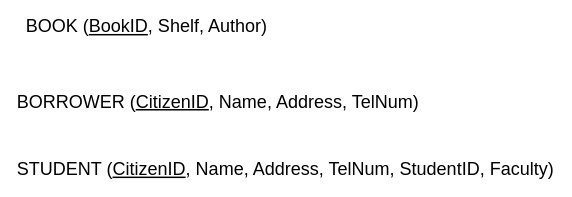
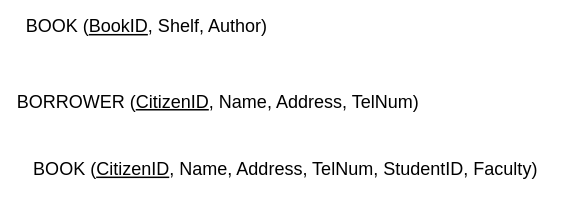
(285, 169) -> (285, 169)
